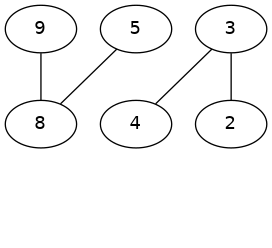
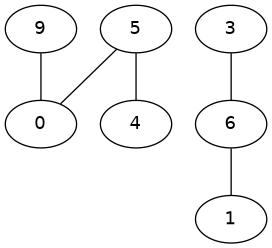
(184, 76) -> (136, 77)
(41, 124) -> (41, 124)
(231, 124) -> (231, 124)
none -> (231, 219)
